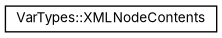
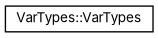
(111, 19) -> (79, 19)
